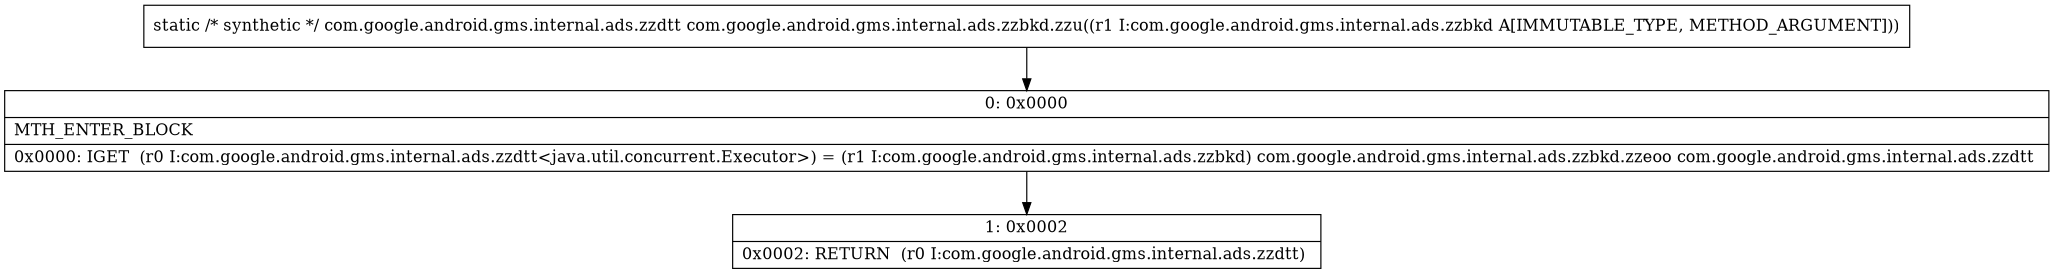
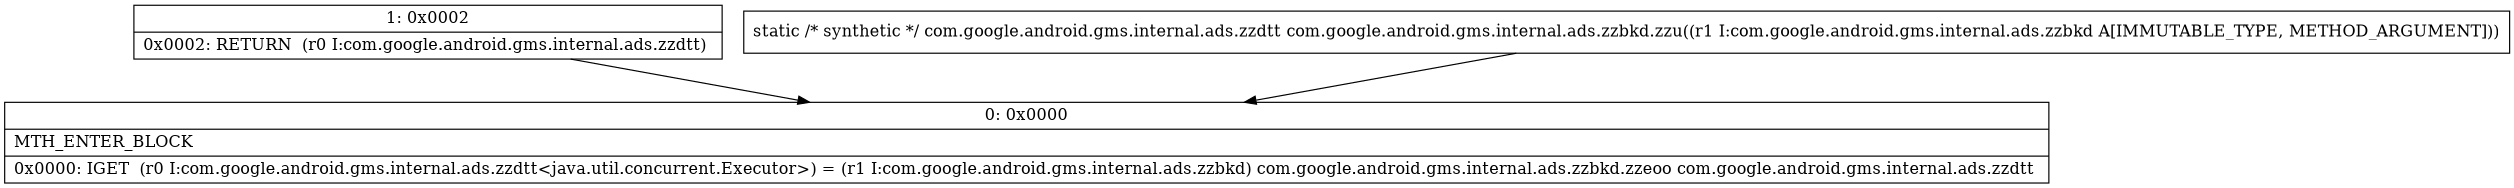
(1027, 187) -> (684, 80)
